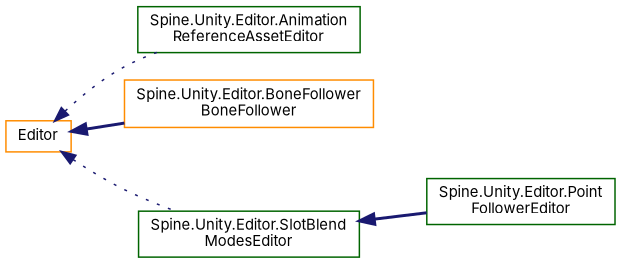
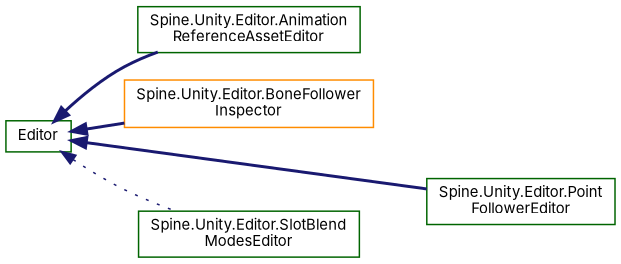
(108, 76) -> (108, 76)
(249, 104) -> (249, 104)
(39, 136) -> (39, 136)
(400, 216) -> (257, 166)
